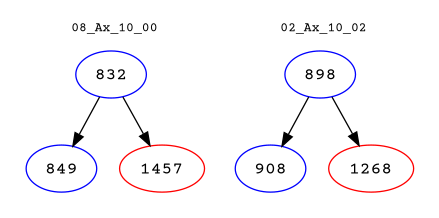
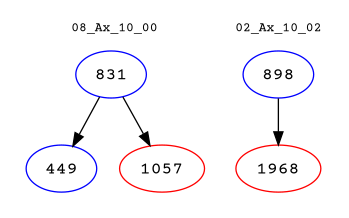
(111, 74) -> (111, 74)
(61, 169) -> (61, 169)
(162, 169) -> (162, 169)
(271, 169) -> none
(371, 169) -> (278, 169)
